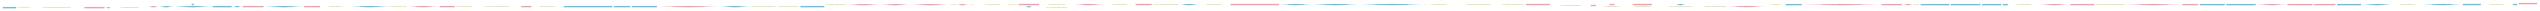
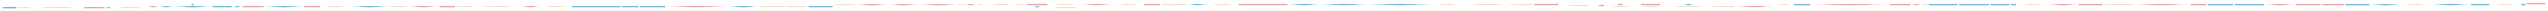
(526, 7) -> (530, 7)
